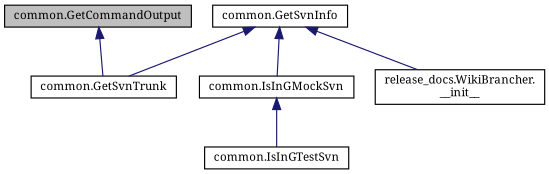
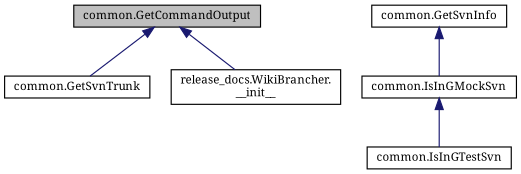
(367, 51) -> (212, 52)
(186, 54) -> none
